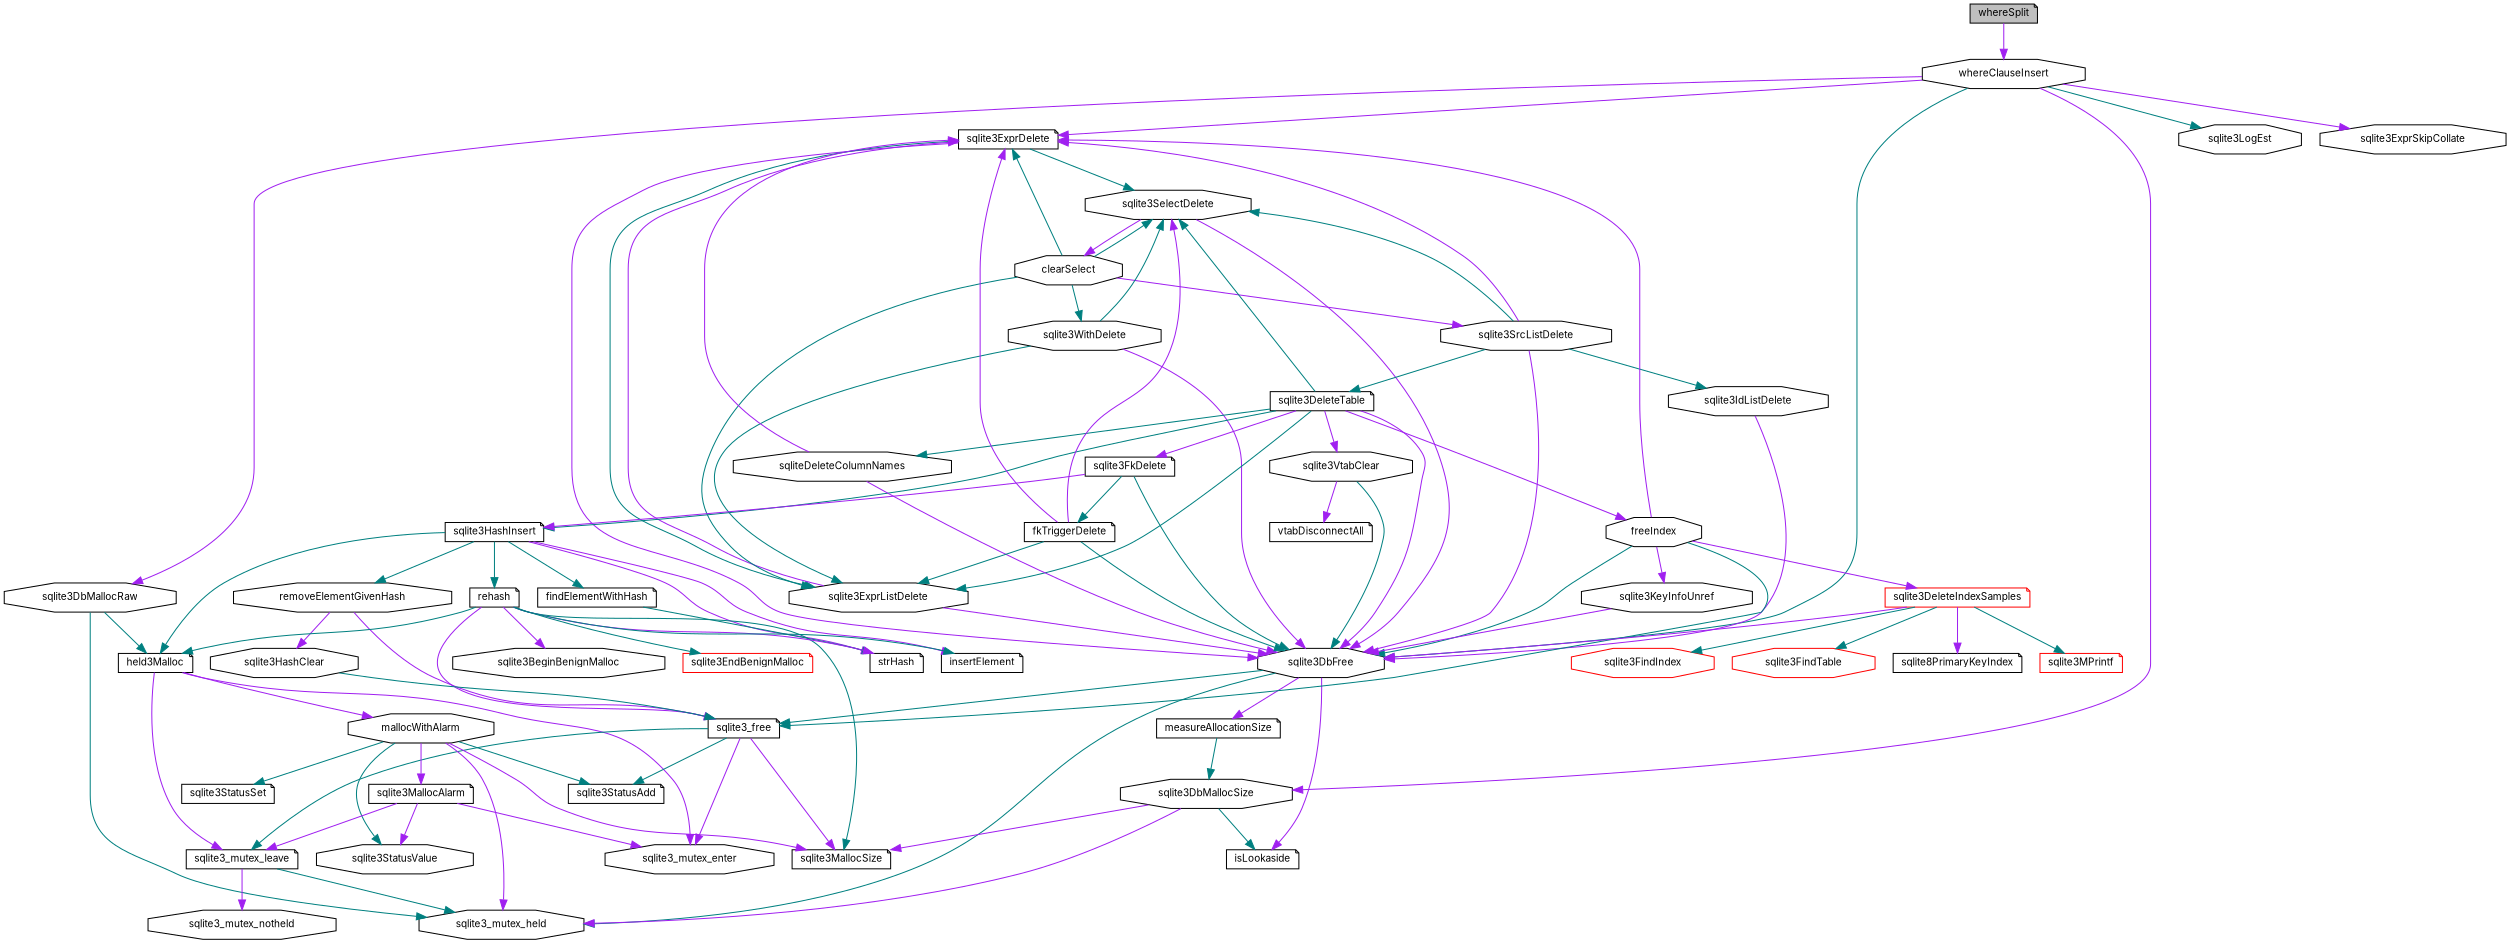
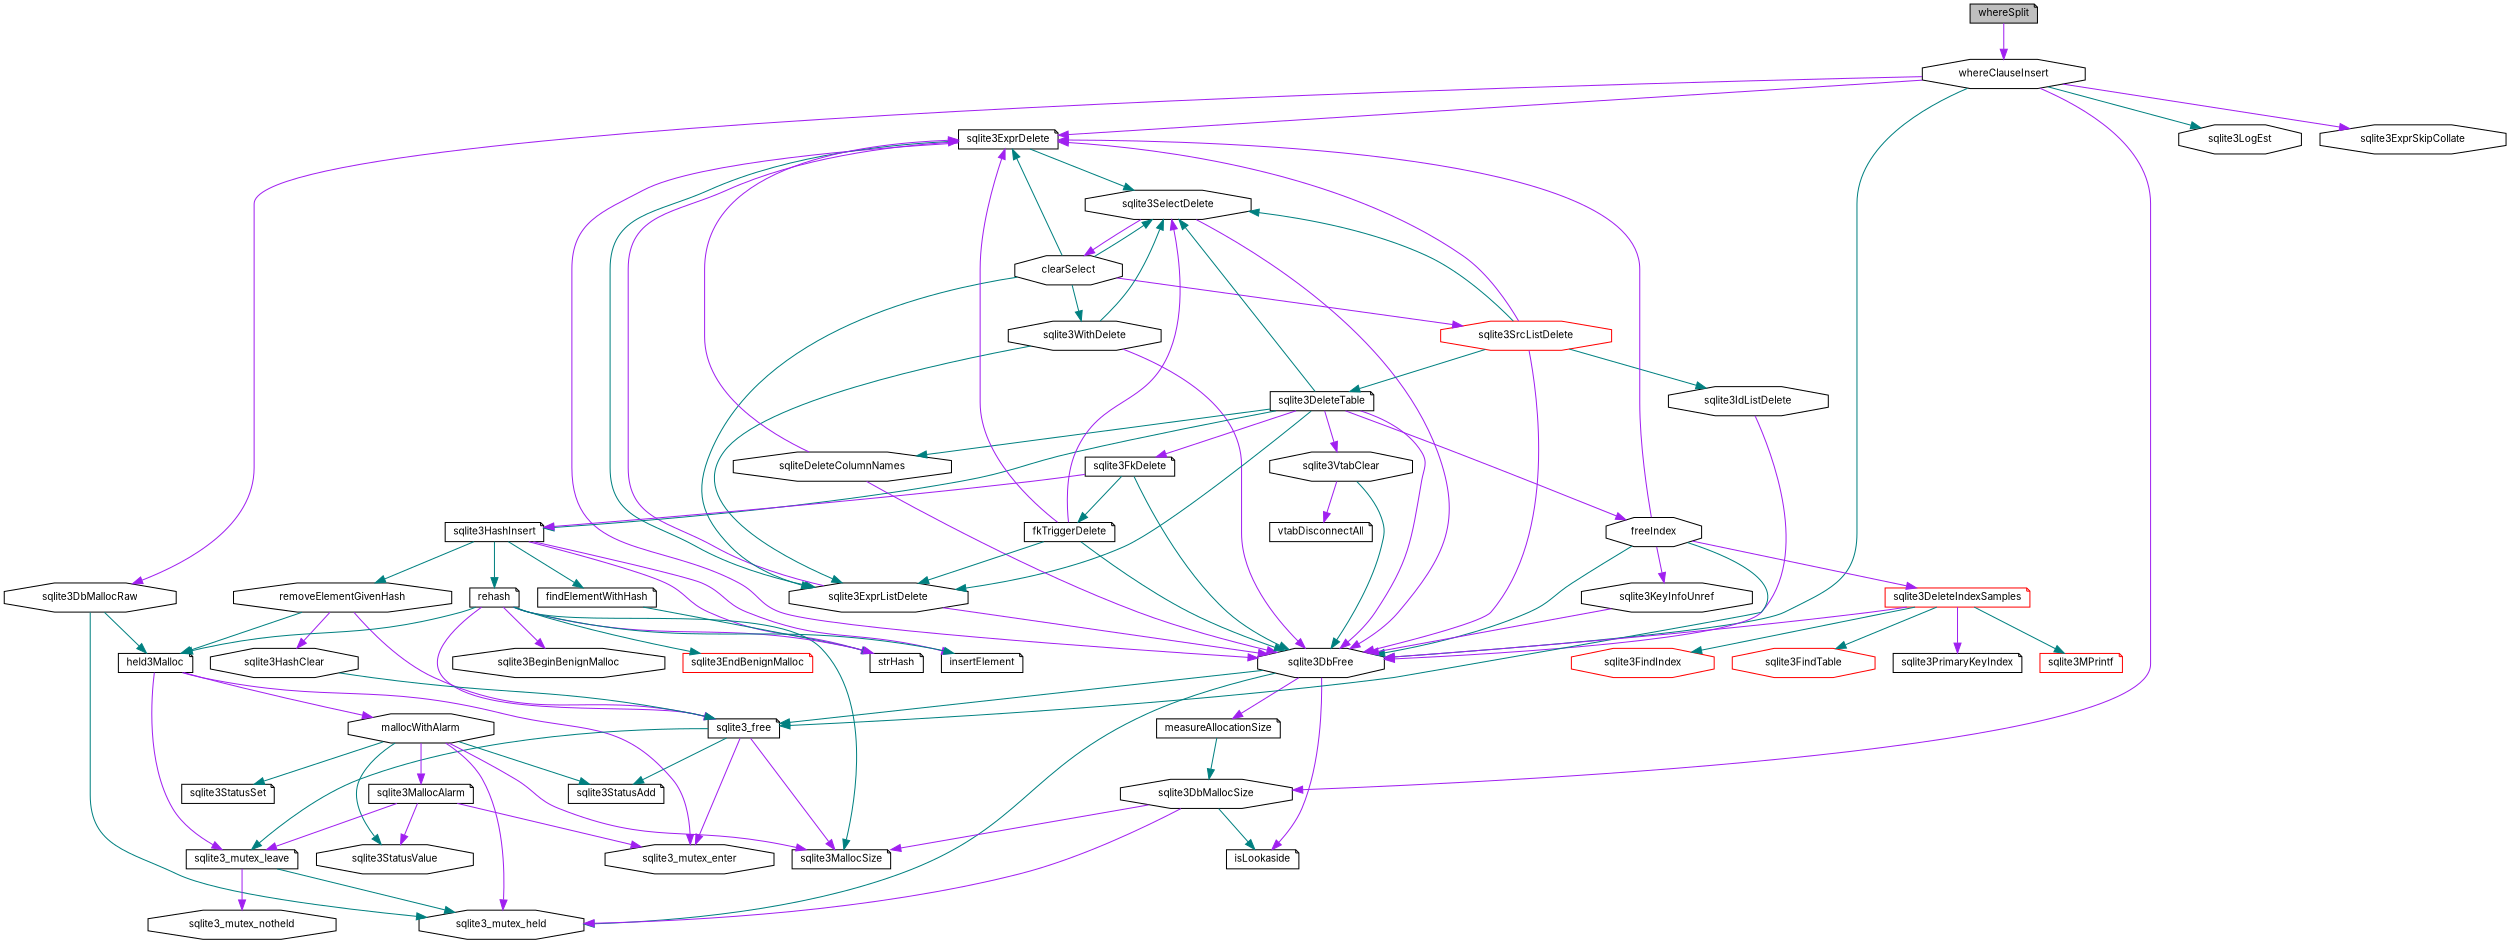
(1526, 336) -> (1526, 336)
(290, 556) -> (246, 631)
(1958, 663) -> (1958, 663)
